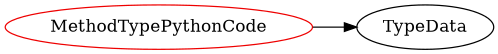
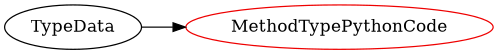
(329, 27) -> (157, 27)
